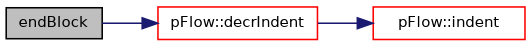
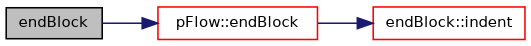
(238, 23) -> (238, 23)
(449, 23) -> (449, 23)
